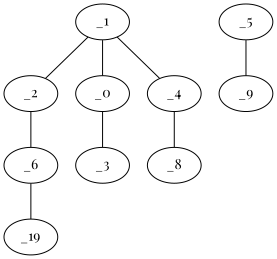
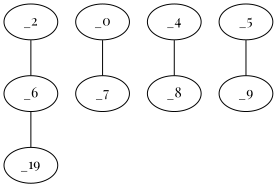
(103, 22) -> none
(103, 165) -> (103, 94)
